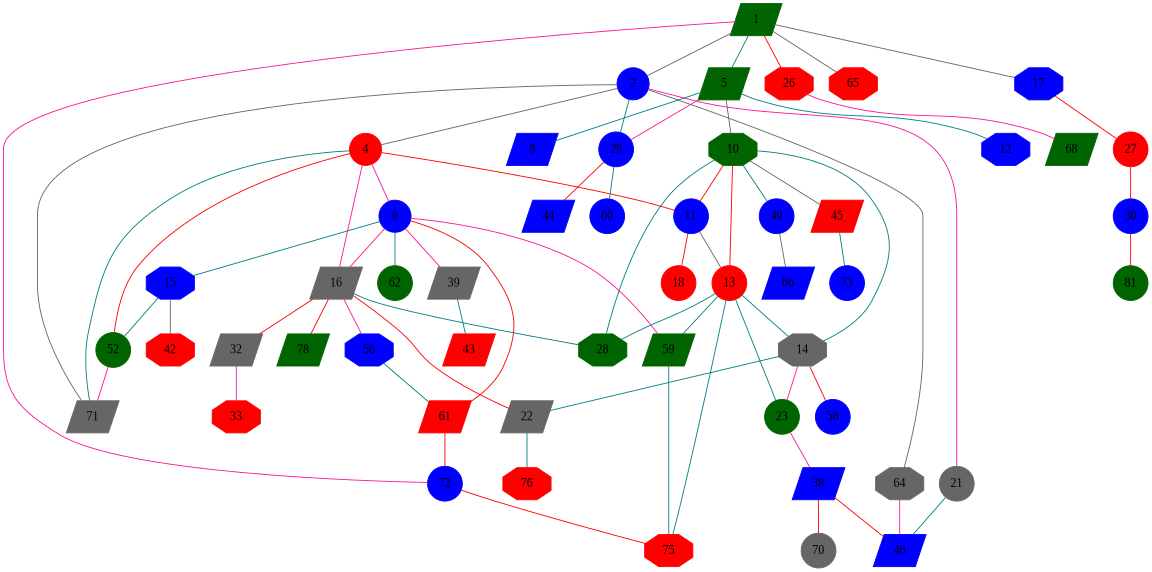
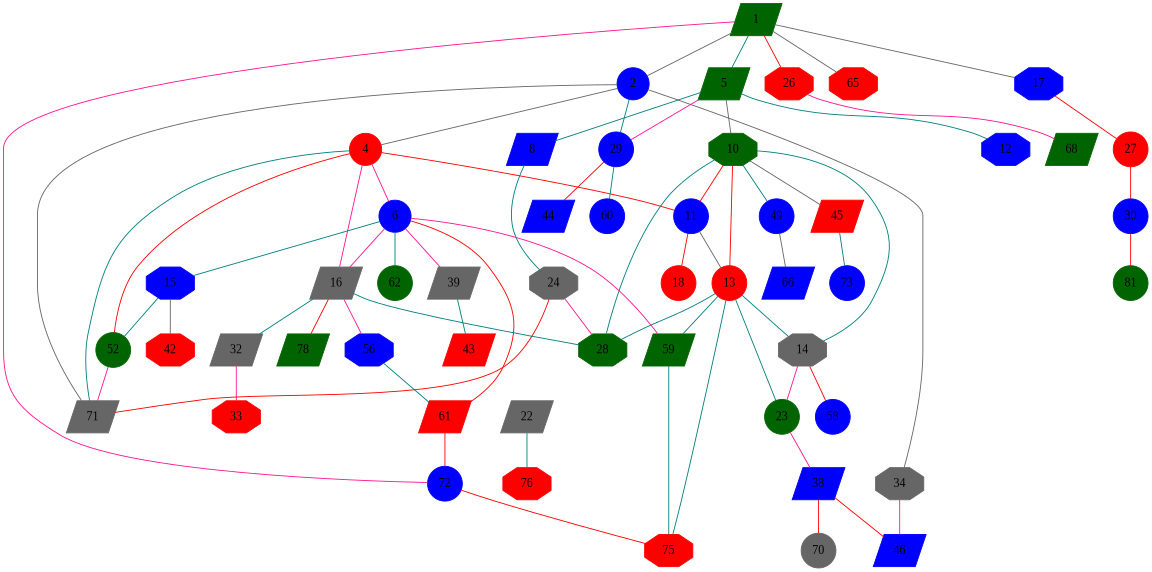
none -> (554, 283)
(286, 317) -> (286, 317)
(426, 359) -> none
(658, 385) -> none
(900, 484) -> (900, 484)
(957, 484) -> none
